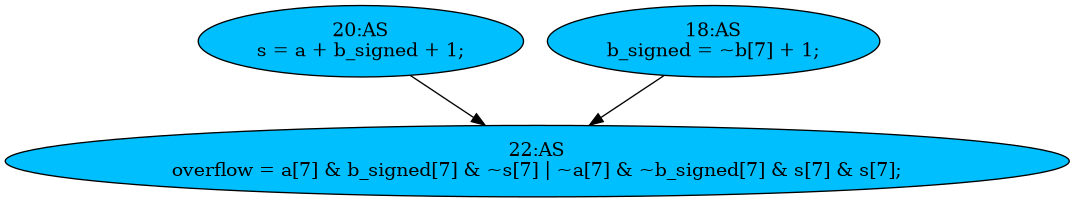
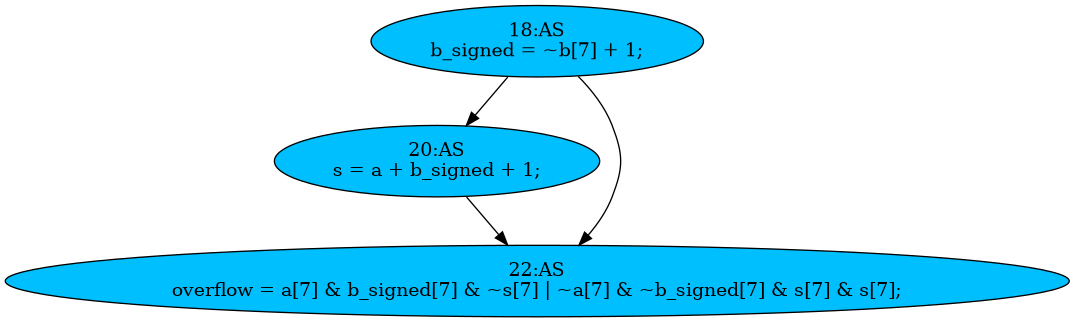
none -> (491, 96)
